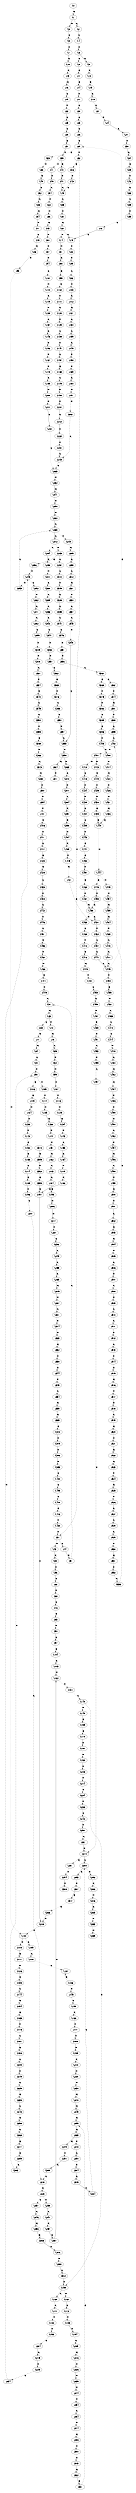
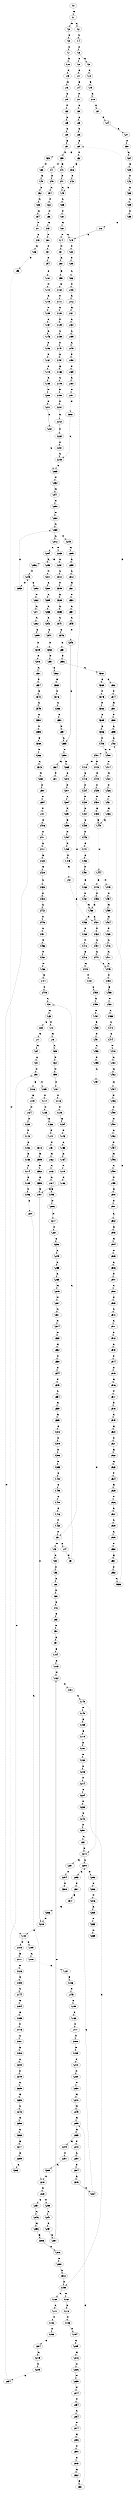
(66, 1978) -> (68, 1976)
